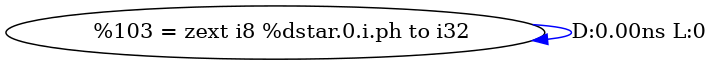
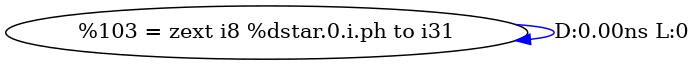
(275, 33) -> (267, 33)
